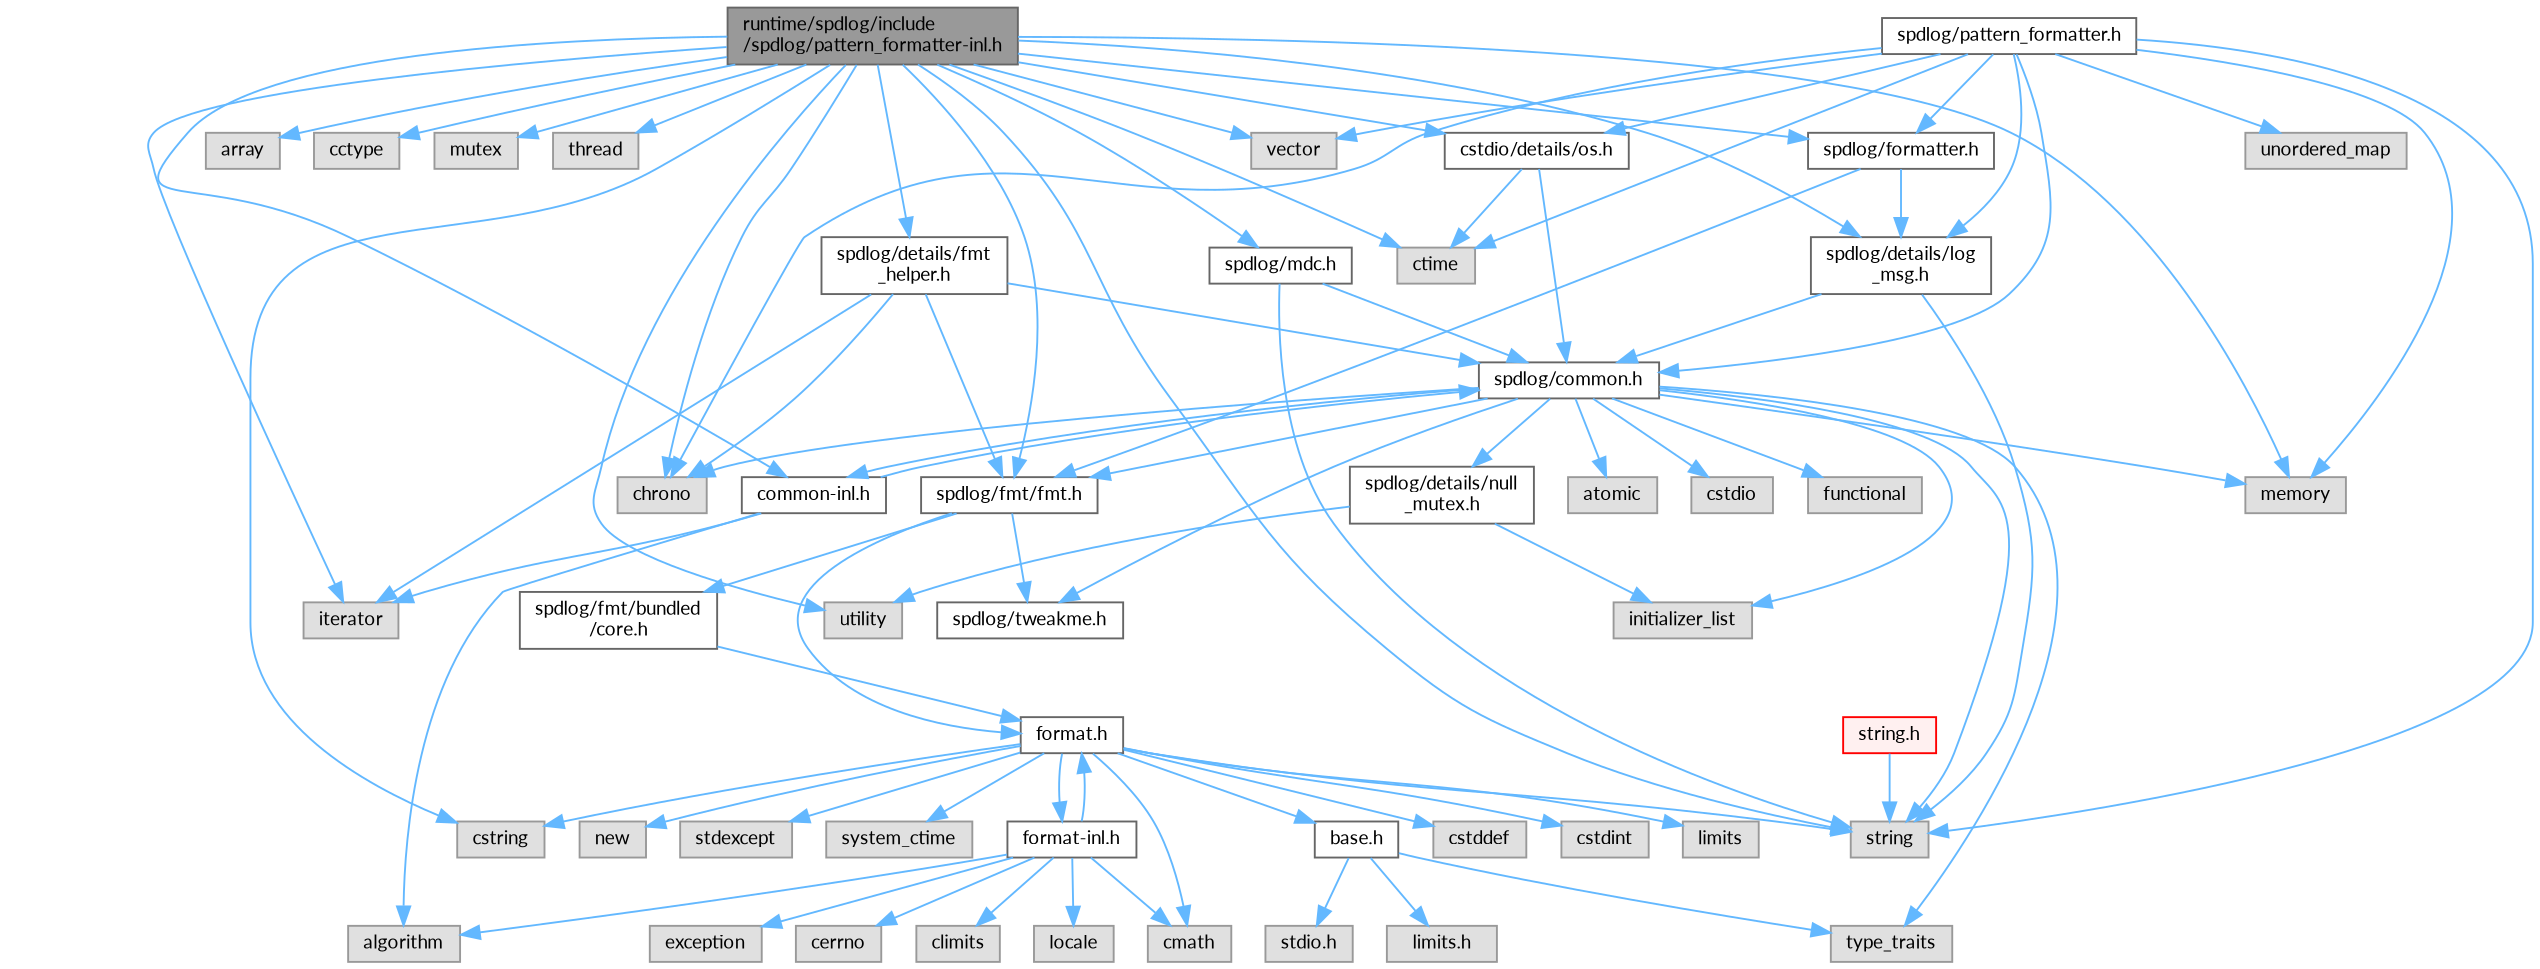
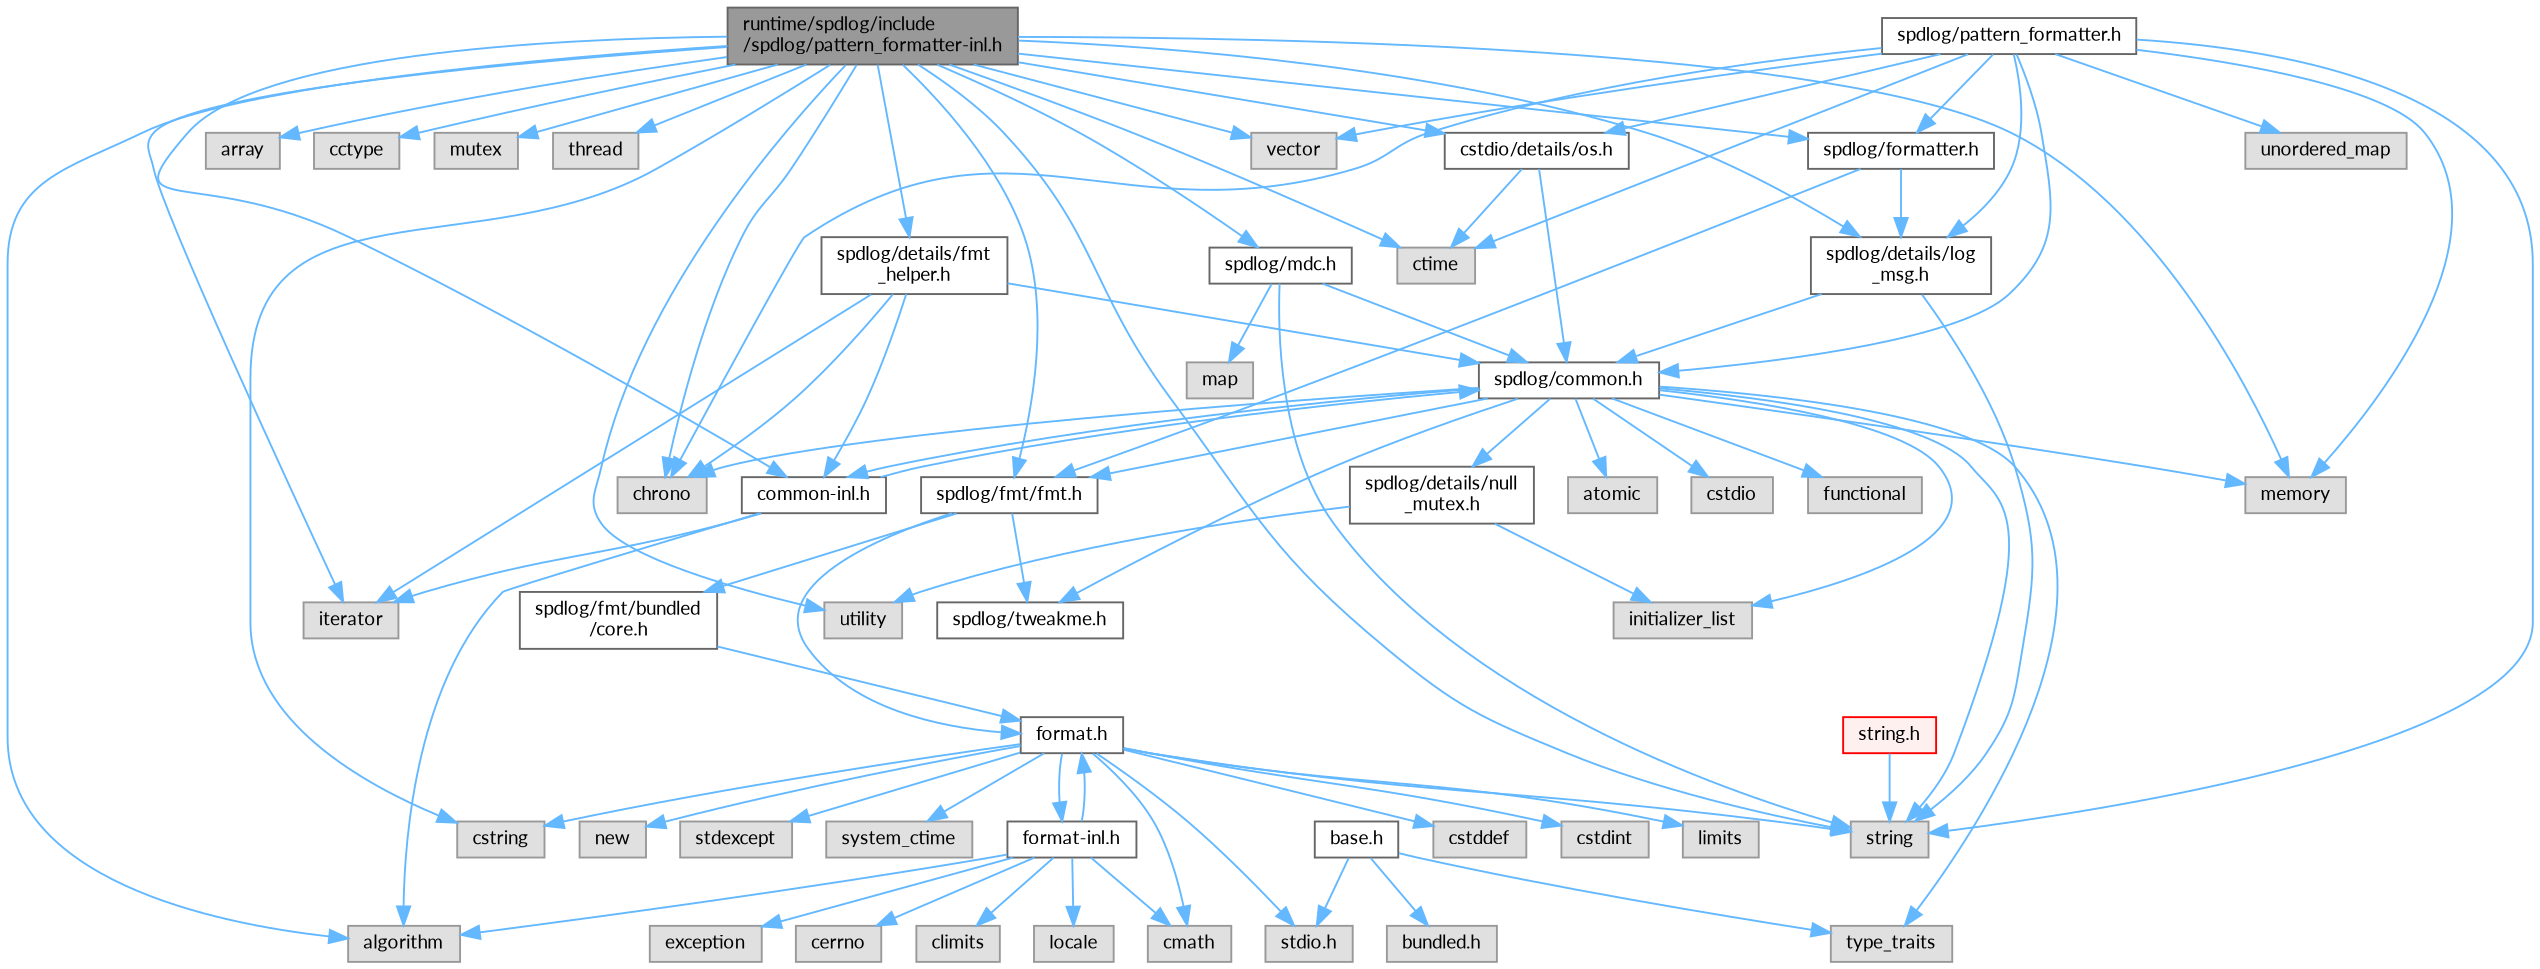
none -> (8, 308)
(960, 377) -> (875, 379)
none -> (1220, 380)
(1207, 785) -> (1194, 827)
(1442, 944) -> (1442, 944)
